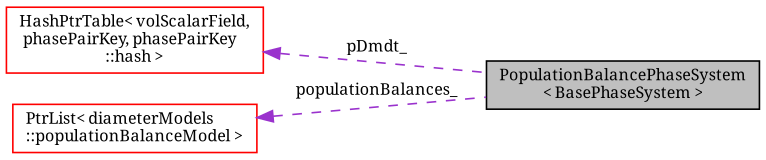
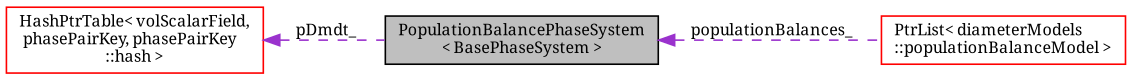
(380, 107) -> (778, 40)
